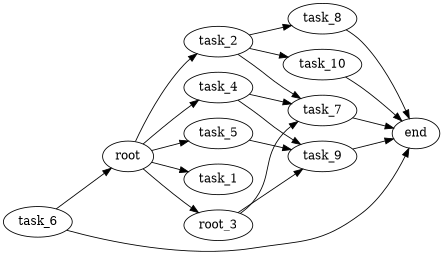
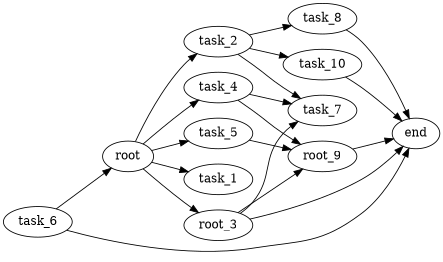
(369, 122) -> (328, 195)
(322, 156) -> (322, 156)
